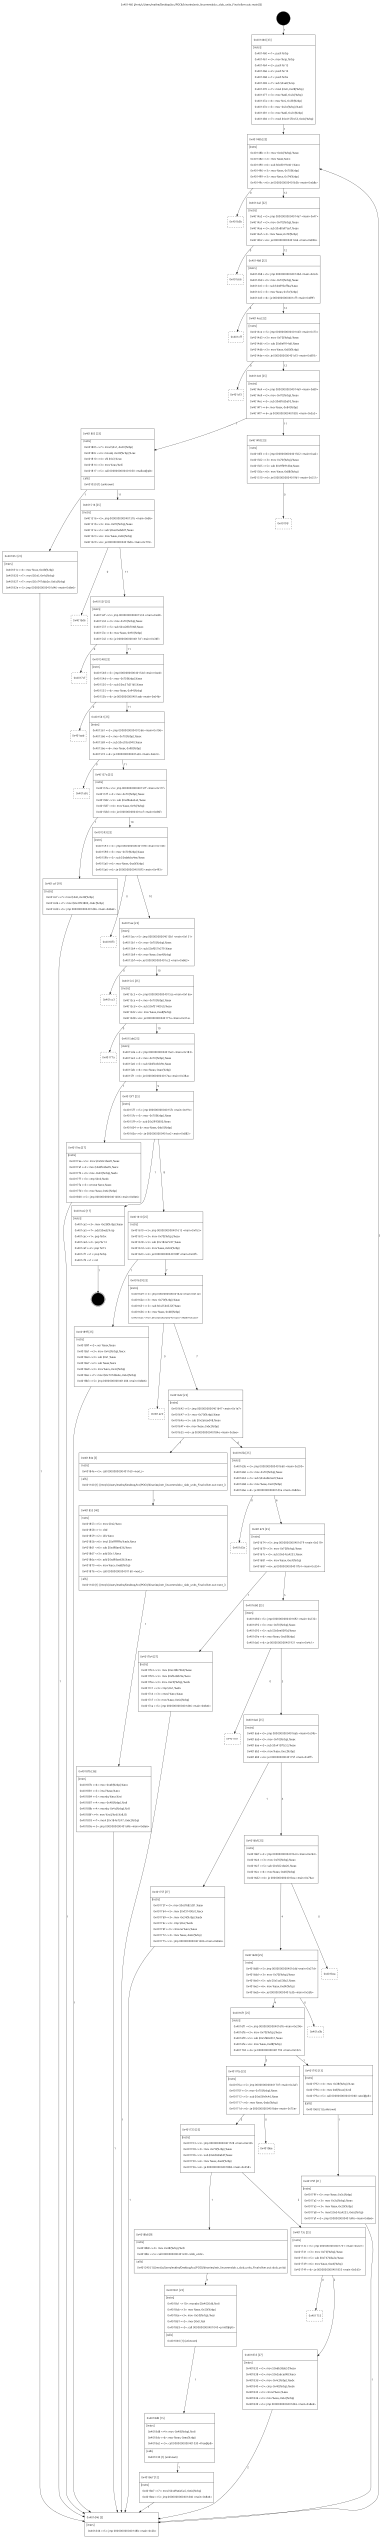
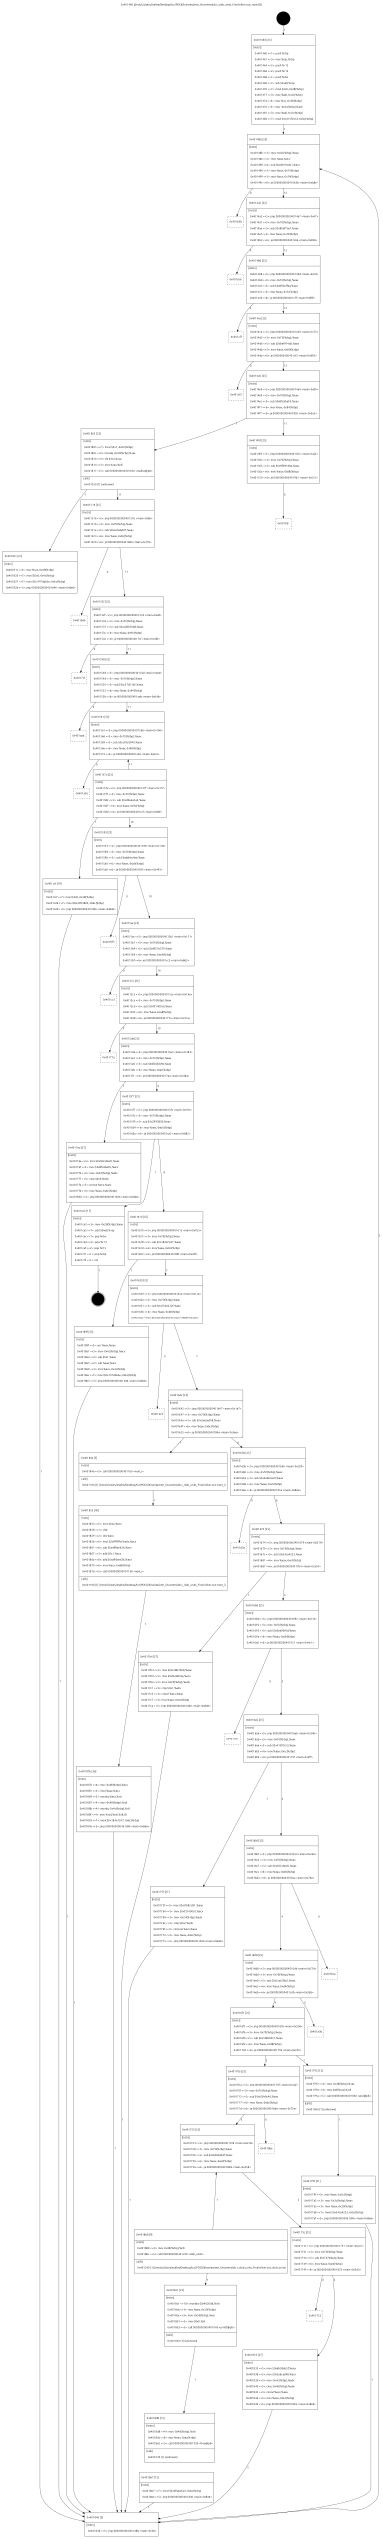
(123, 764) -> (128, 766)
(209, 2200) -> (215, 2202)
(178, 2467) -> none
